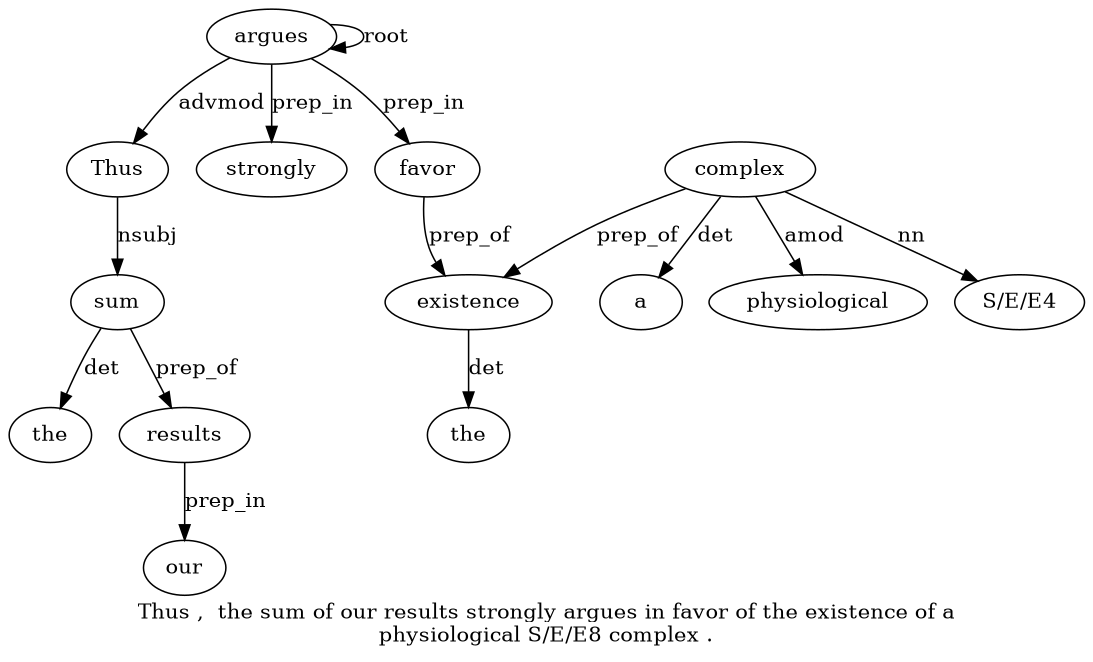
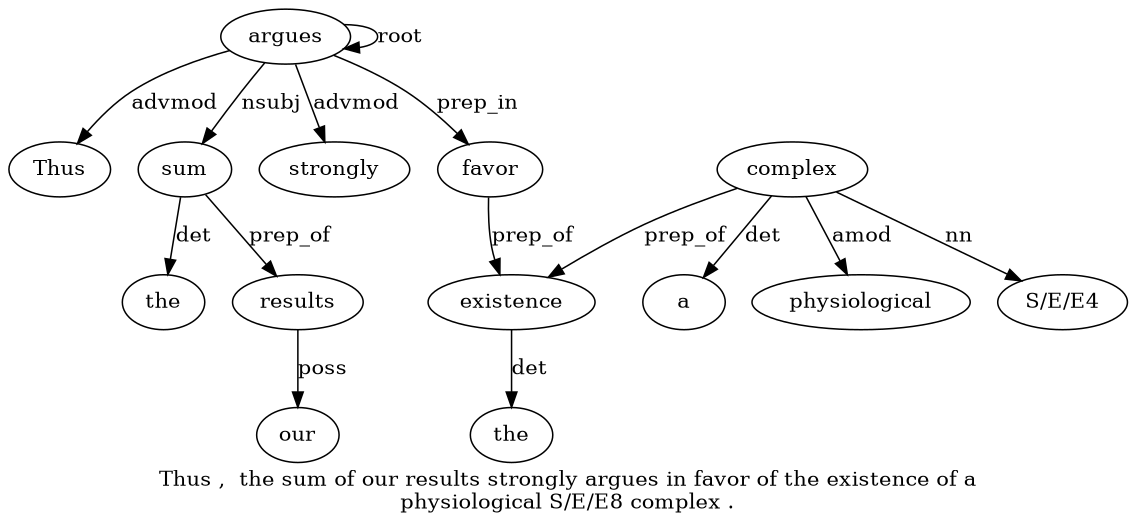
(313, 103) -> (357, 103)
(118, 228) -> (238, 97)
(226, 501) -> (323, 369)
